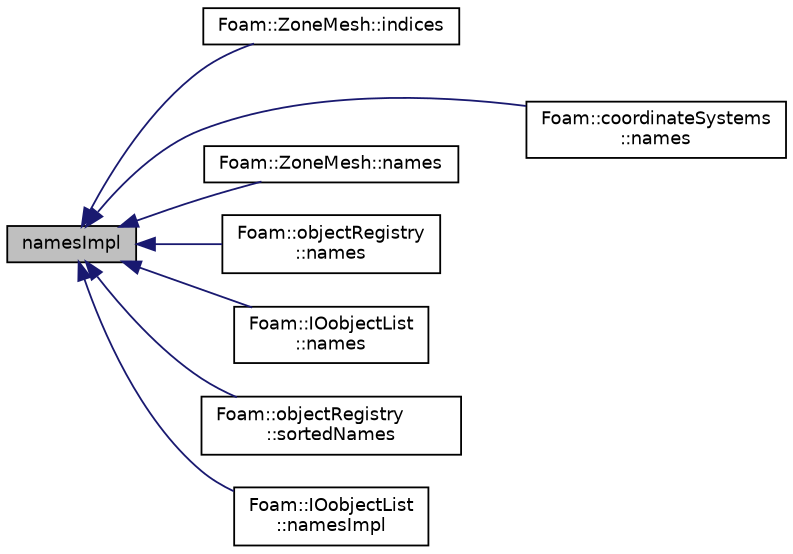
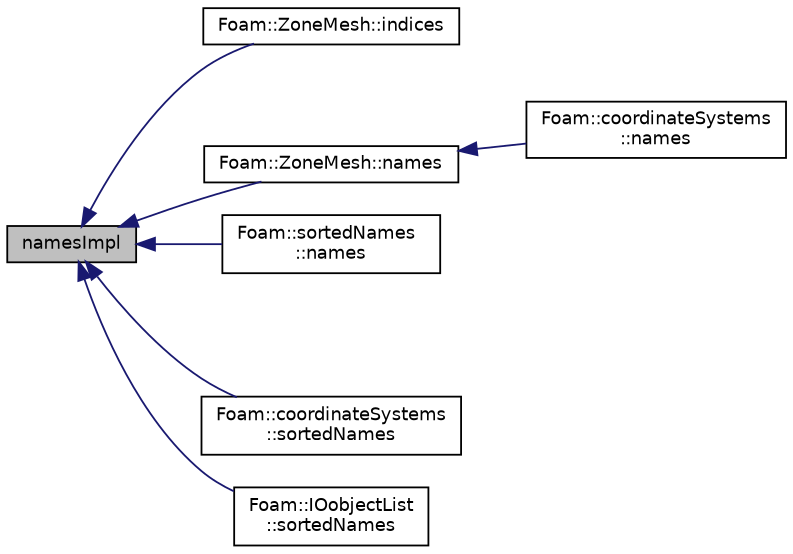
(296, 106) -> (502, 146)
(331, 244) -> (331, 244)
(331, 335) -> none
(331, 426) -> (331, 426)
(331, 516) -> (331, 516)
